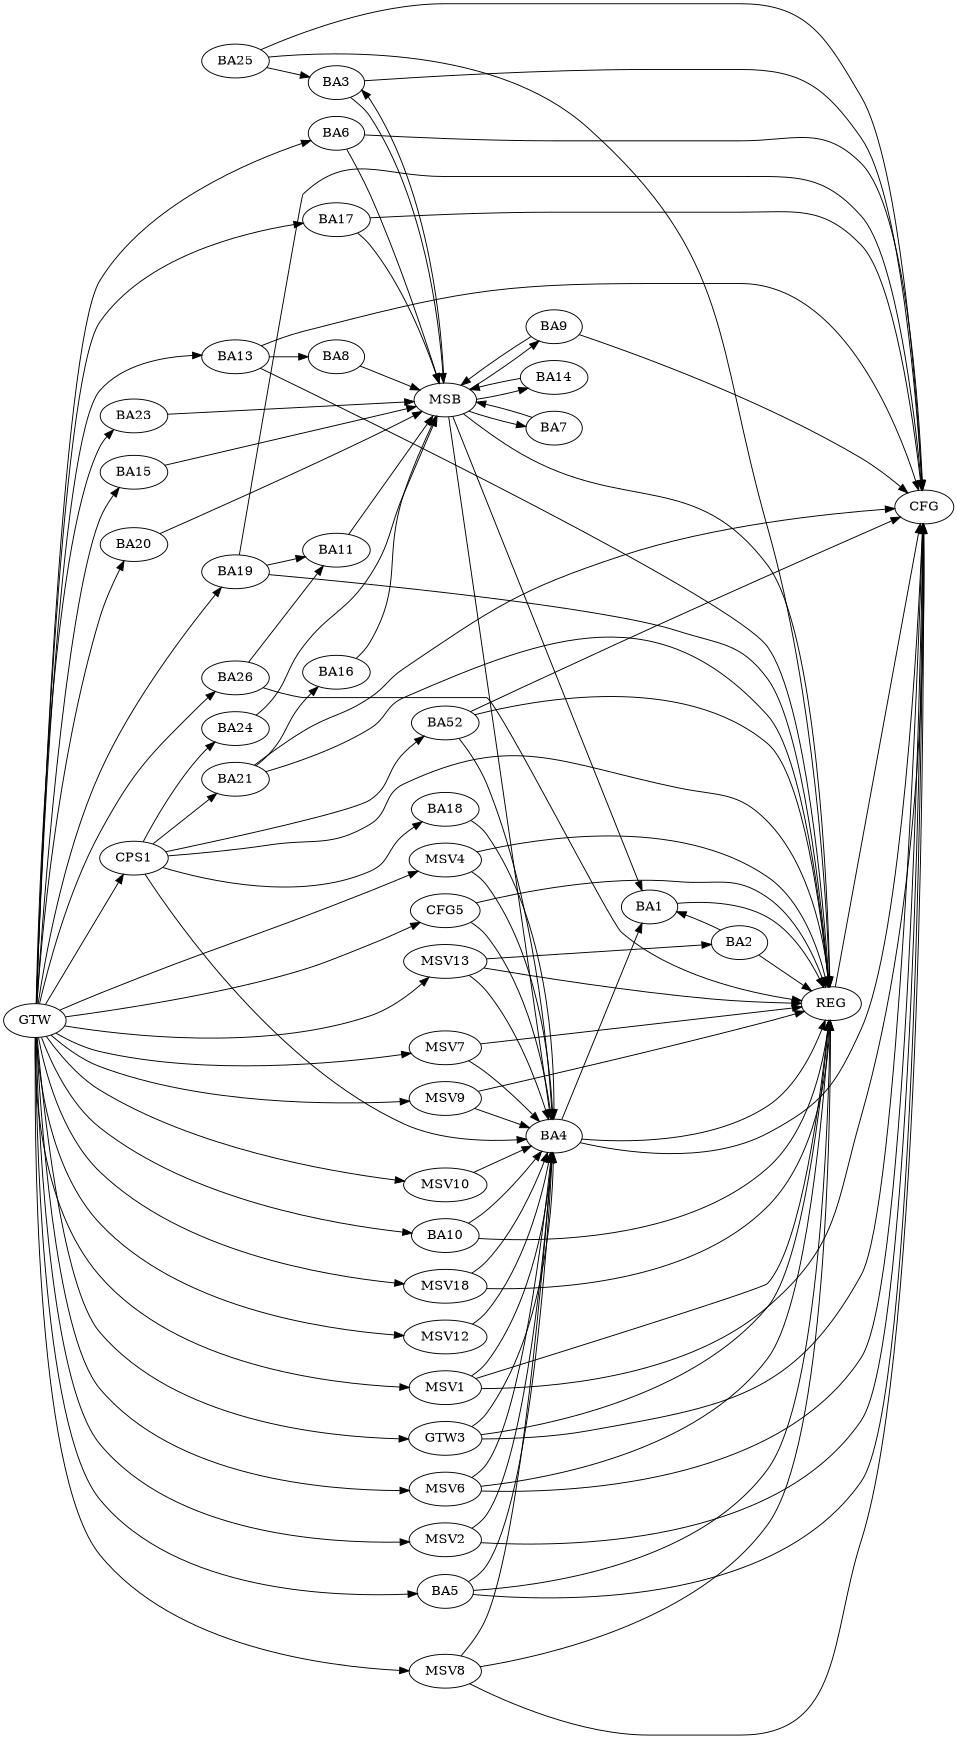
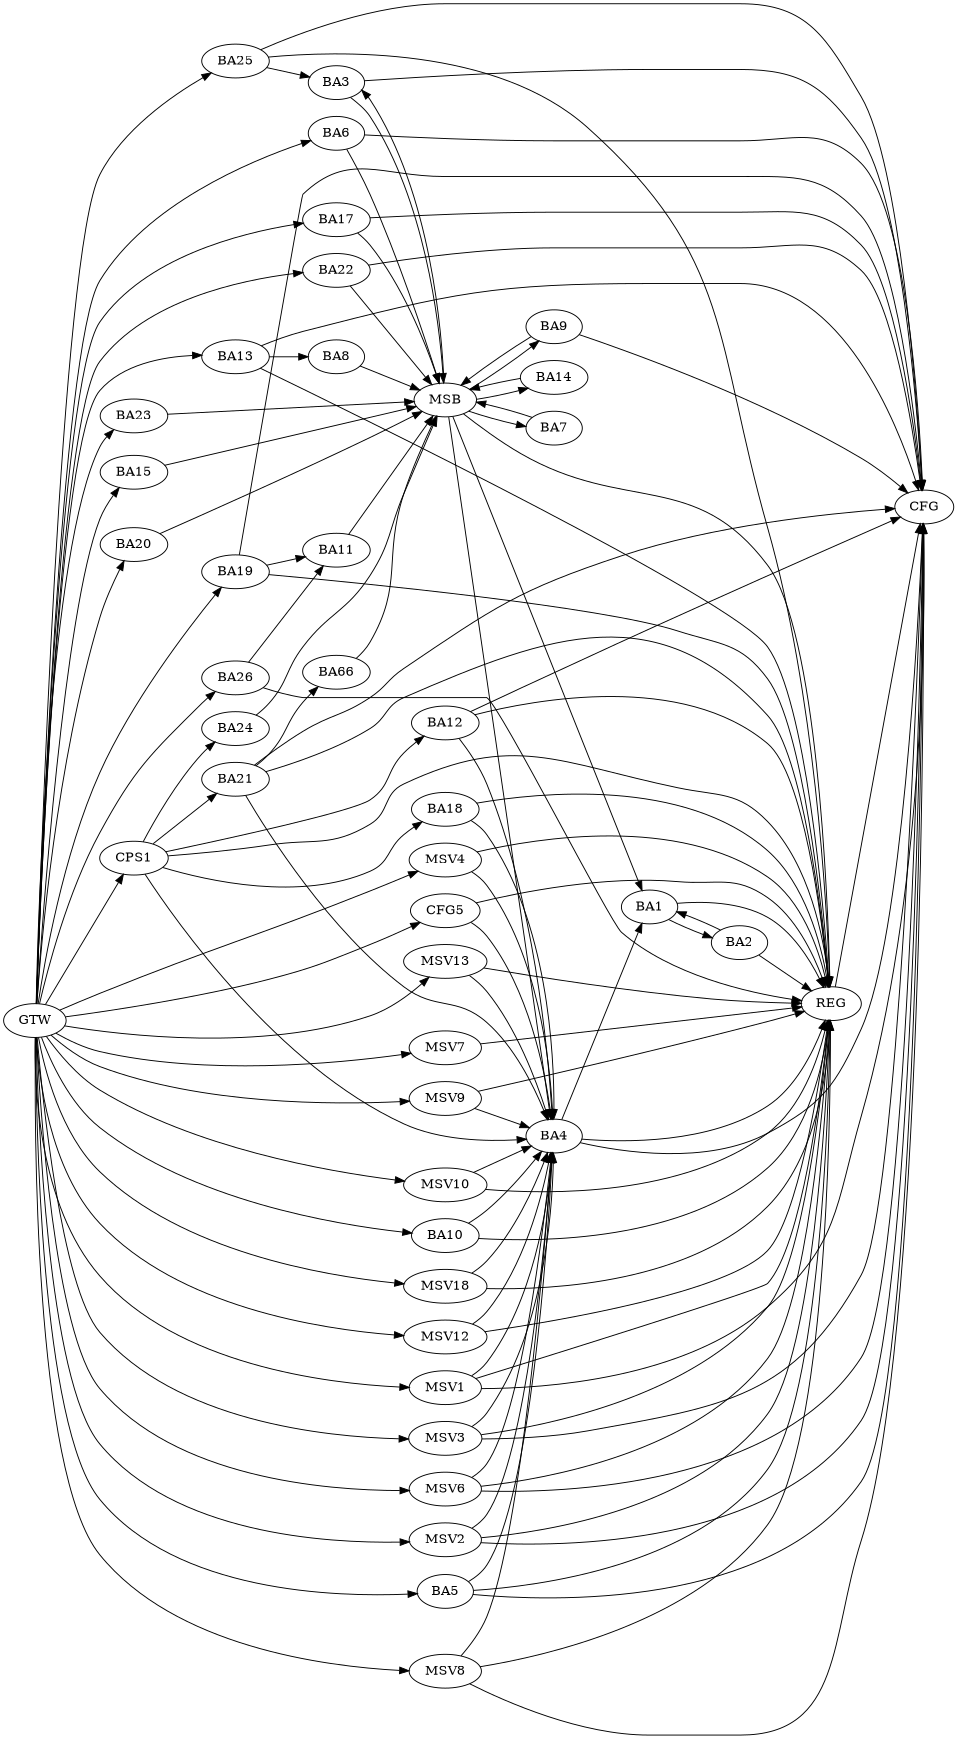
none -> (336, 270)
none -> (62, 467)
(336, 672) -> (336, 672)
(445, 723) -> (445, 723)
none -> (697, 811)
(594, 952) -> (686, 928)
(496, 1080) -> (384, 970)
none -> (690, 1171)
none -> (740, 1269)
none -> (783, 1382)
(445, 1438) -> (445, 1438)
